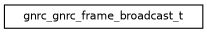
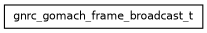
(104, 17) -> (104, 17)
